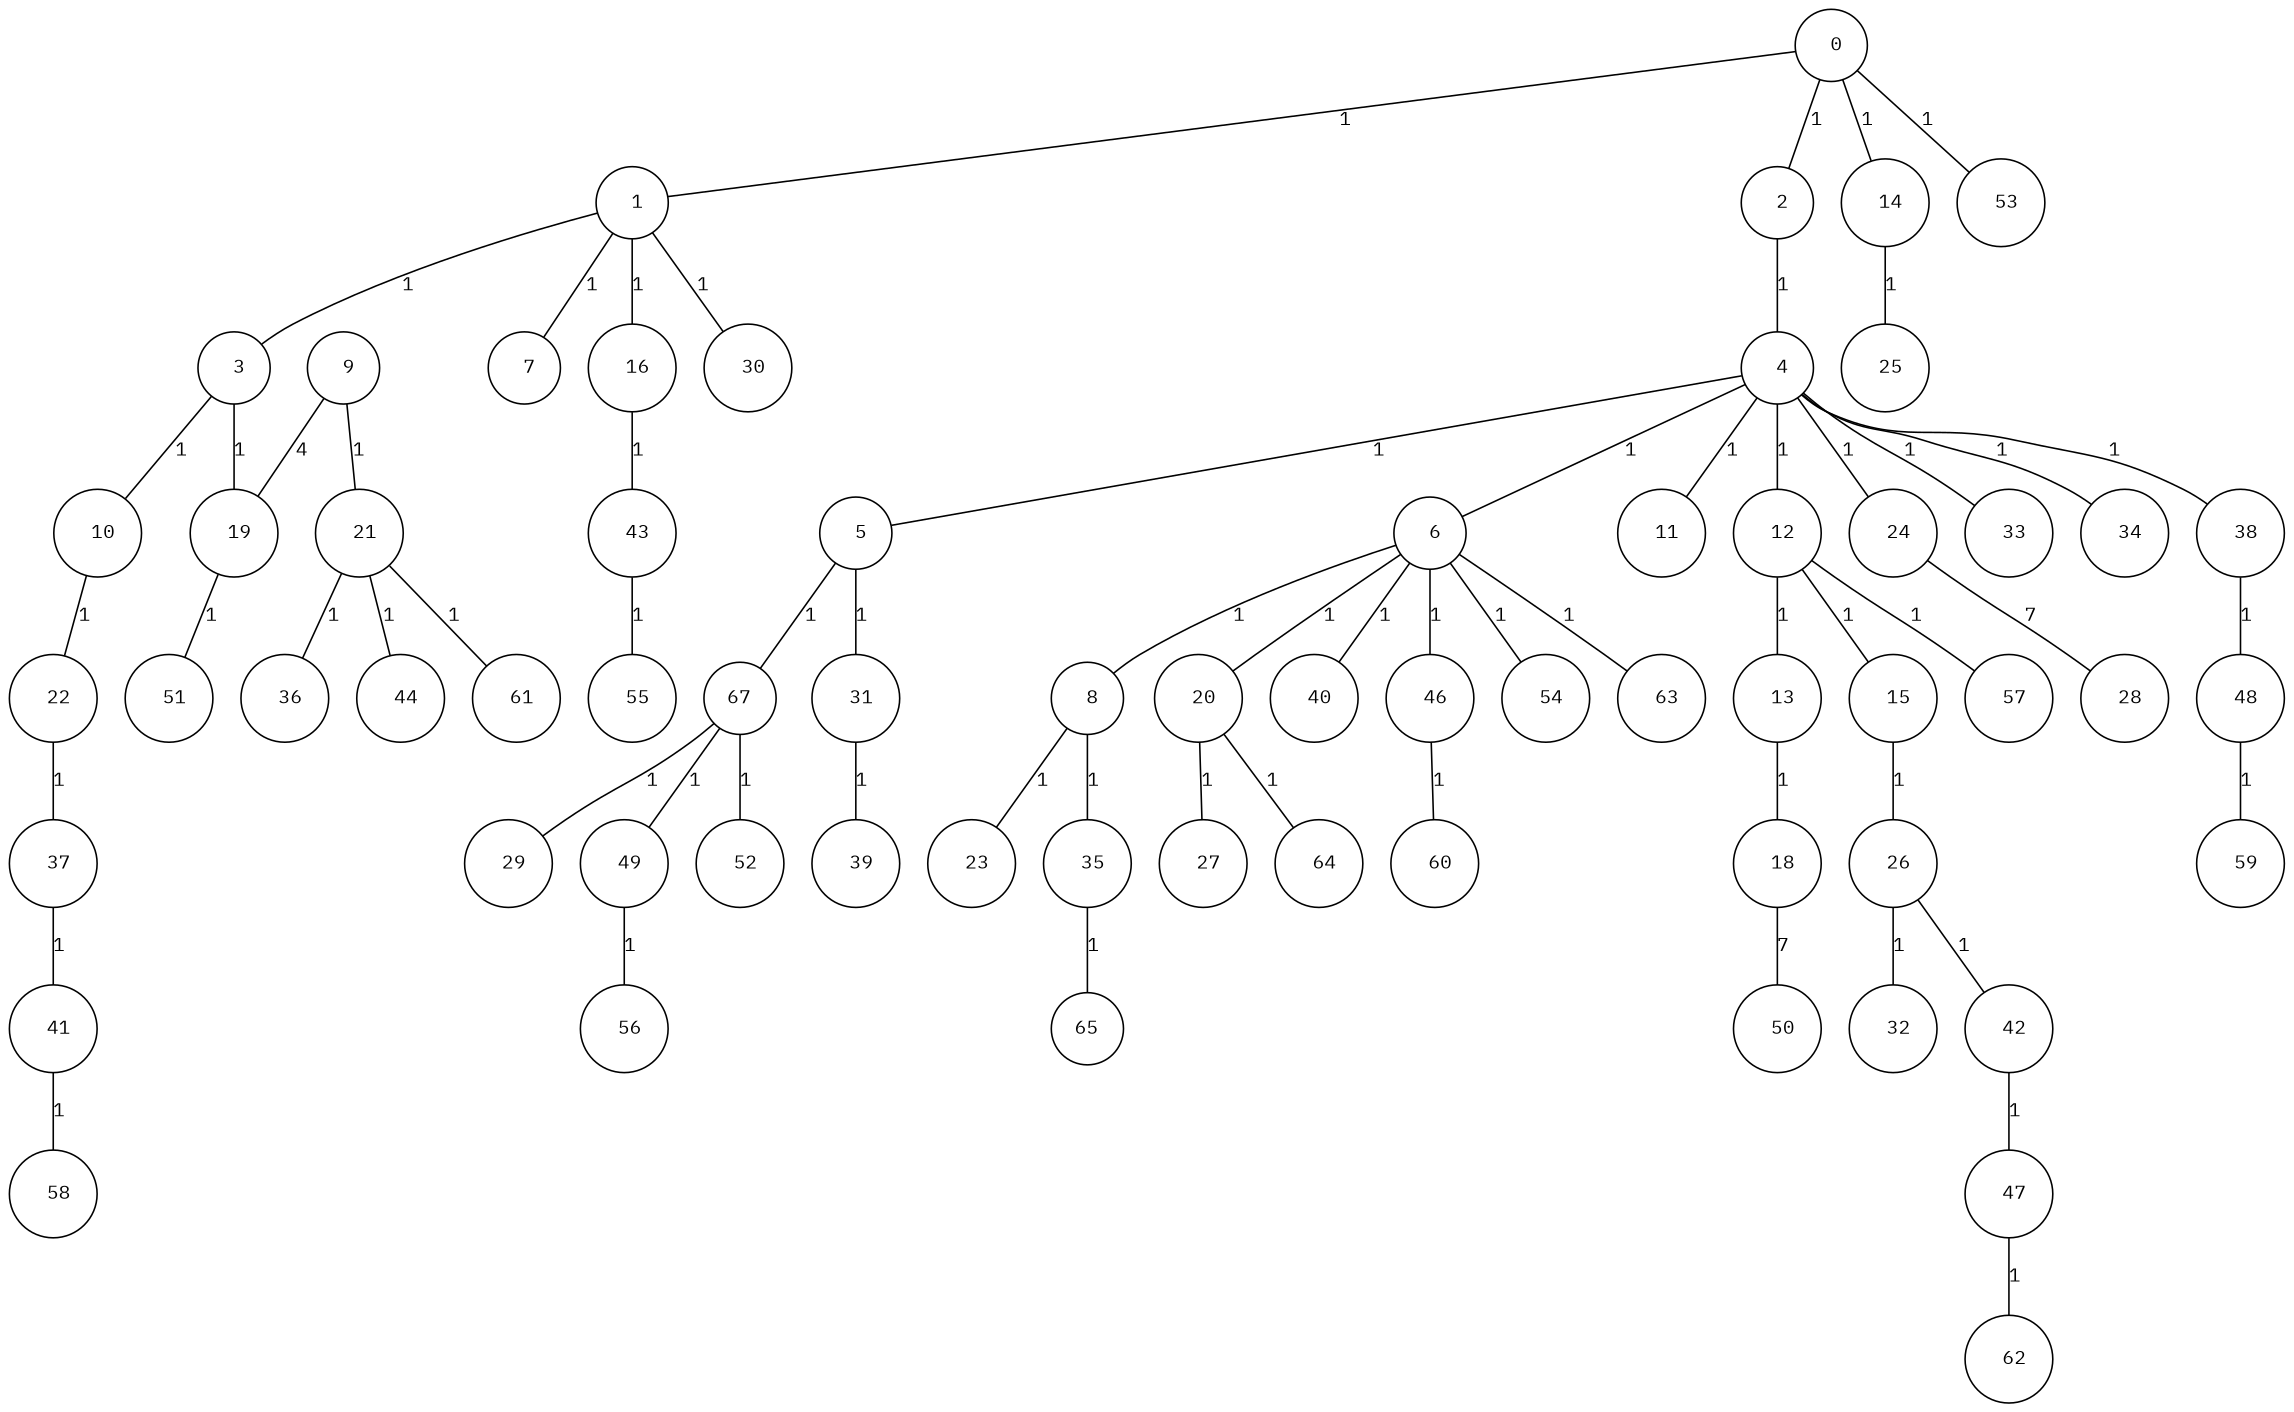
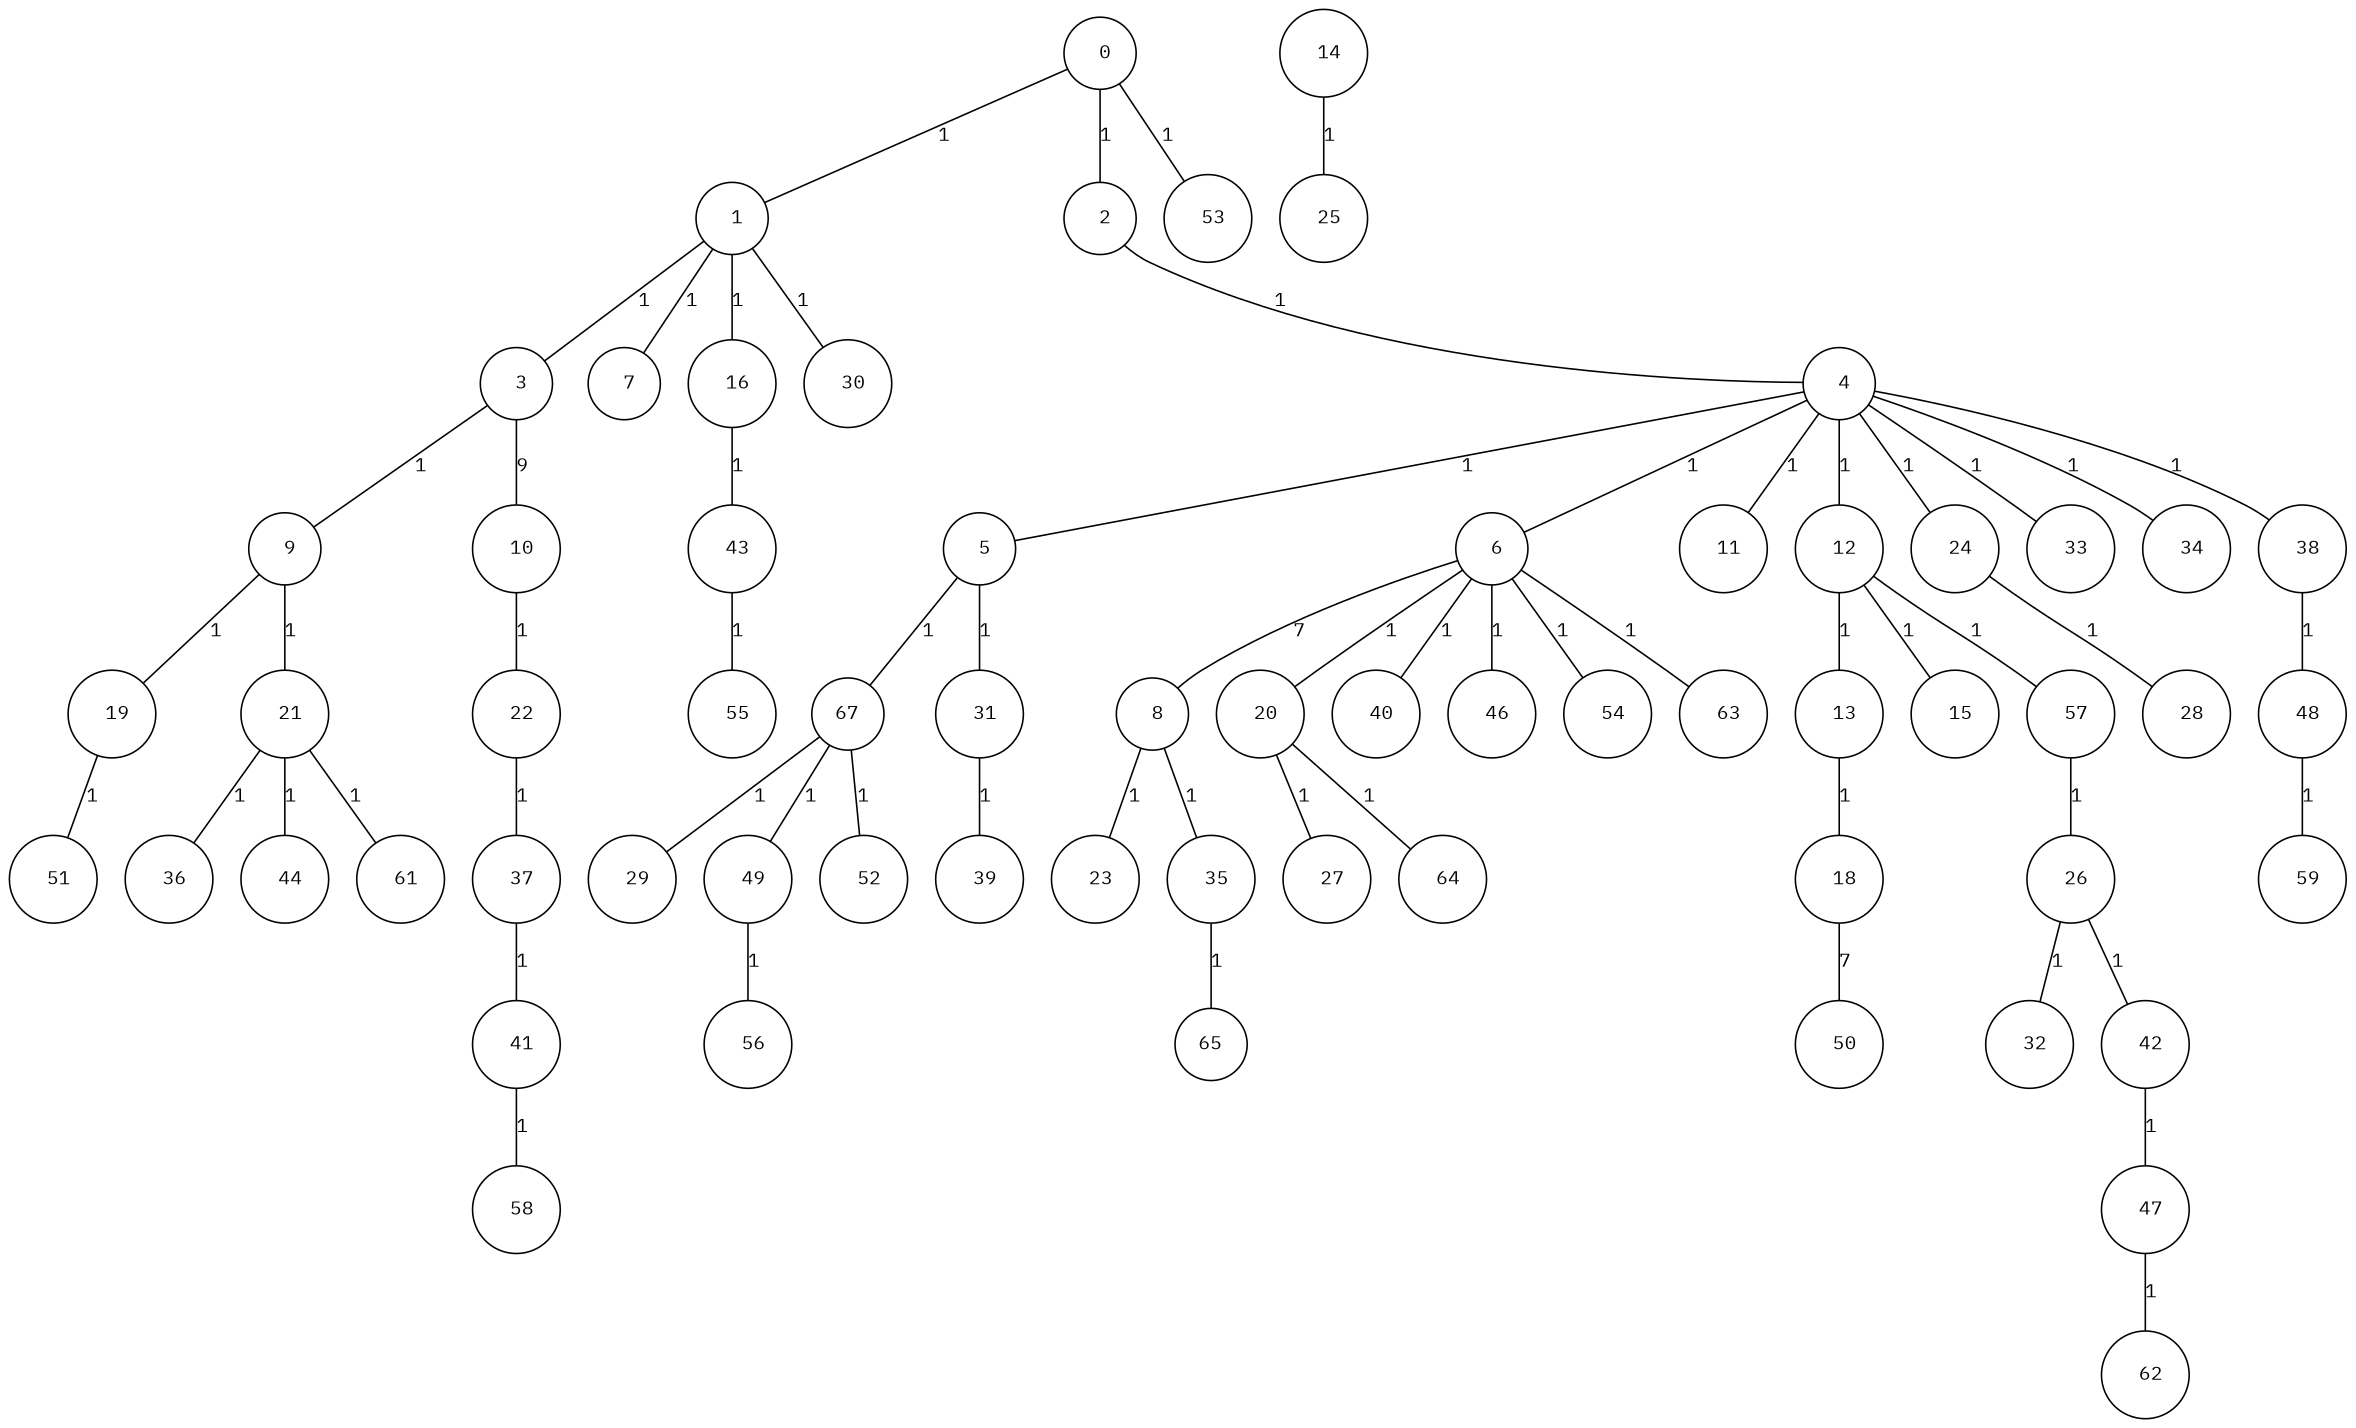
(1857, 120) -> none
(234, 447) -> (401, 466)
(182, 451) -> (523, 466)
(302, 451) -> (217, 631)
(1240, 616) -> (1300, 631)
(2031, 616) -> (2093, 631)
(1893, 781) -> (2071, 797)
(1435, 864) -> none
